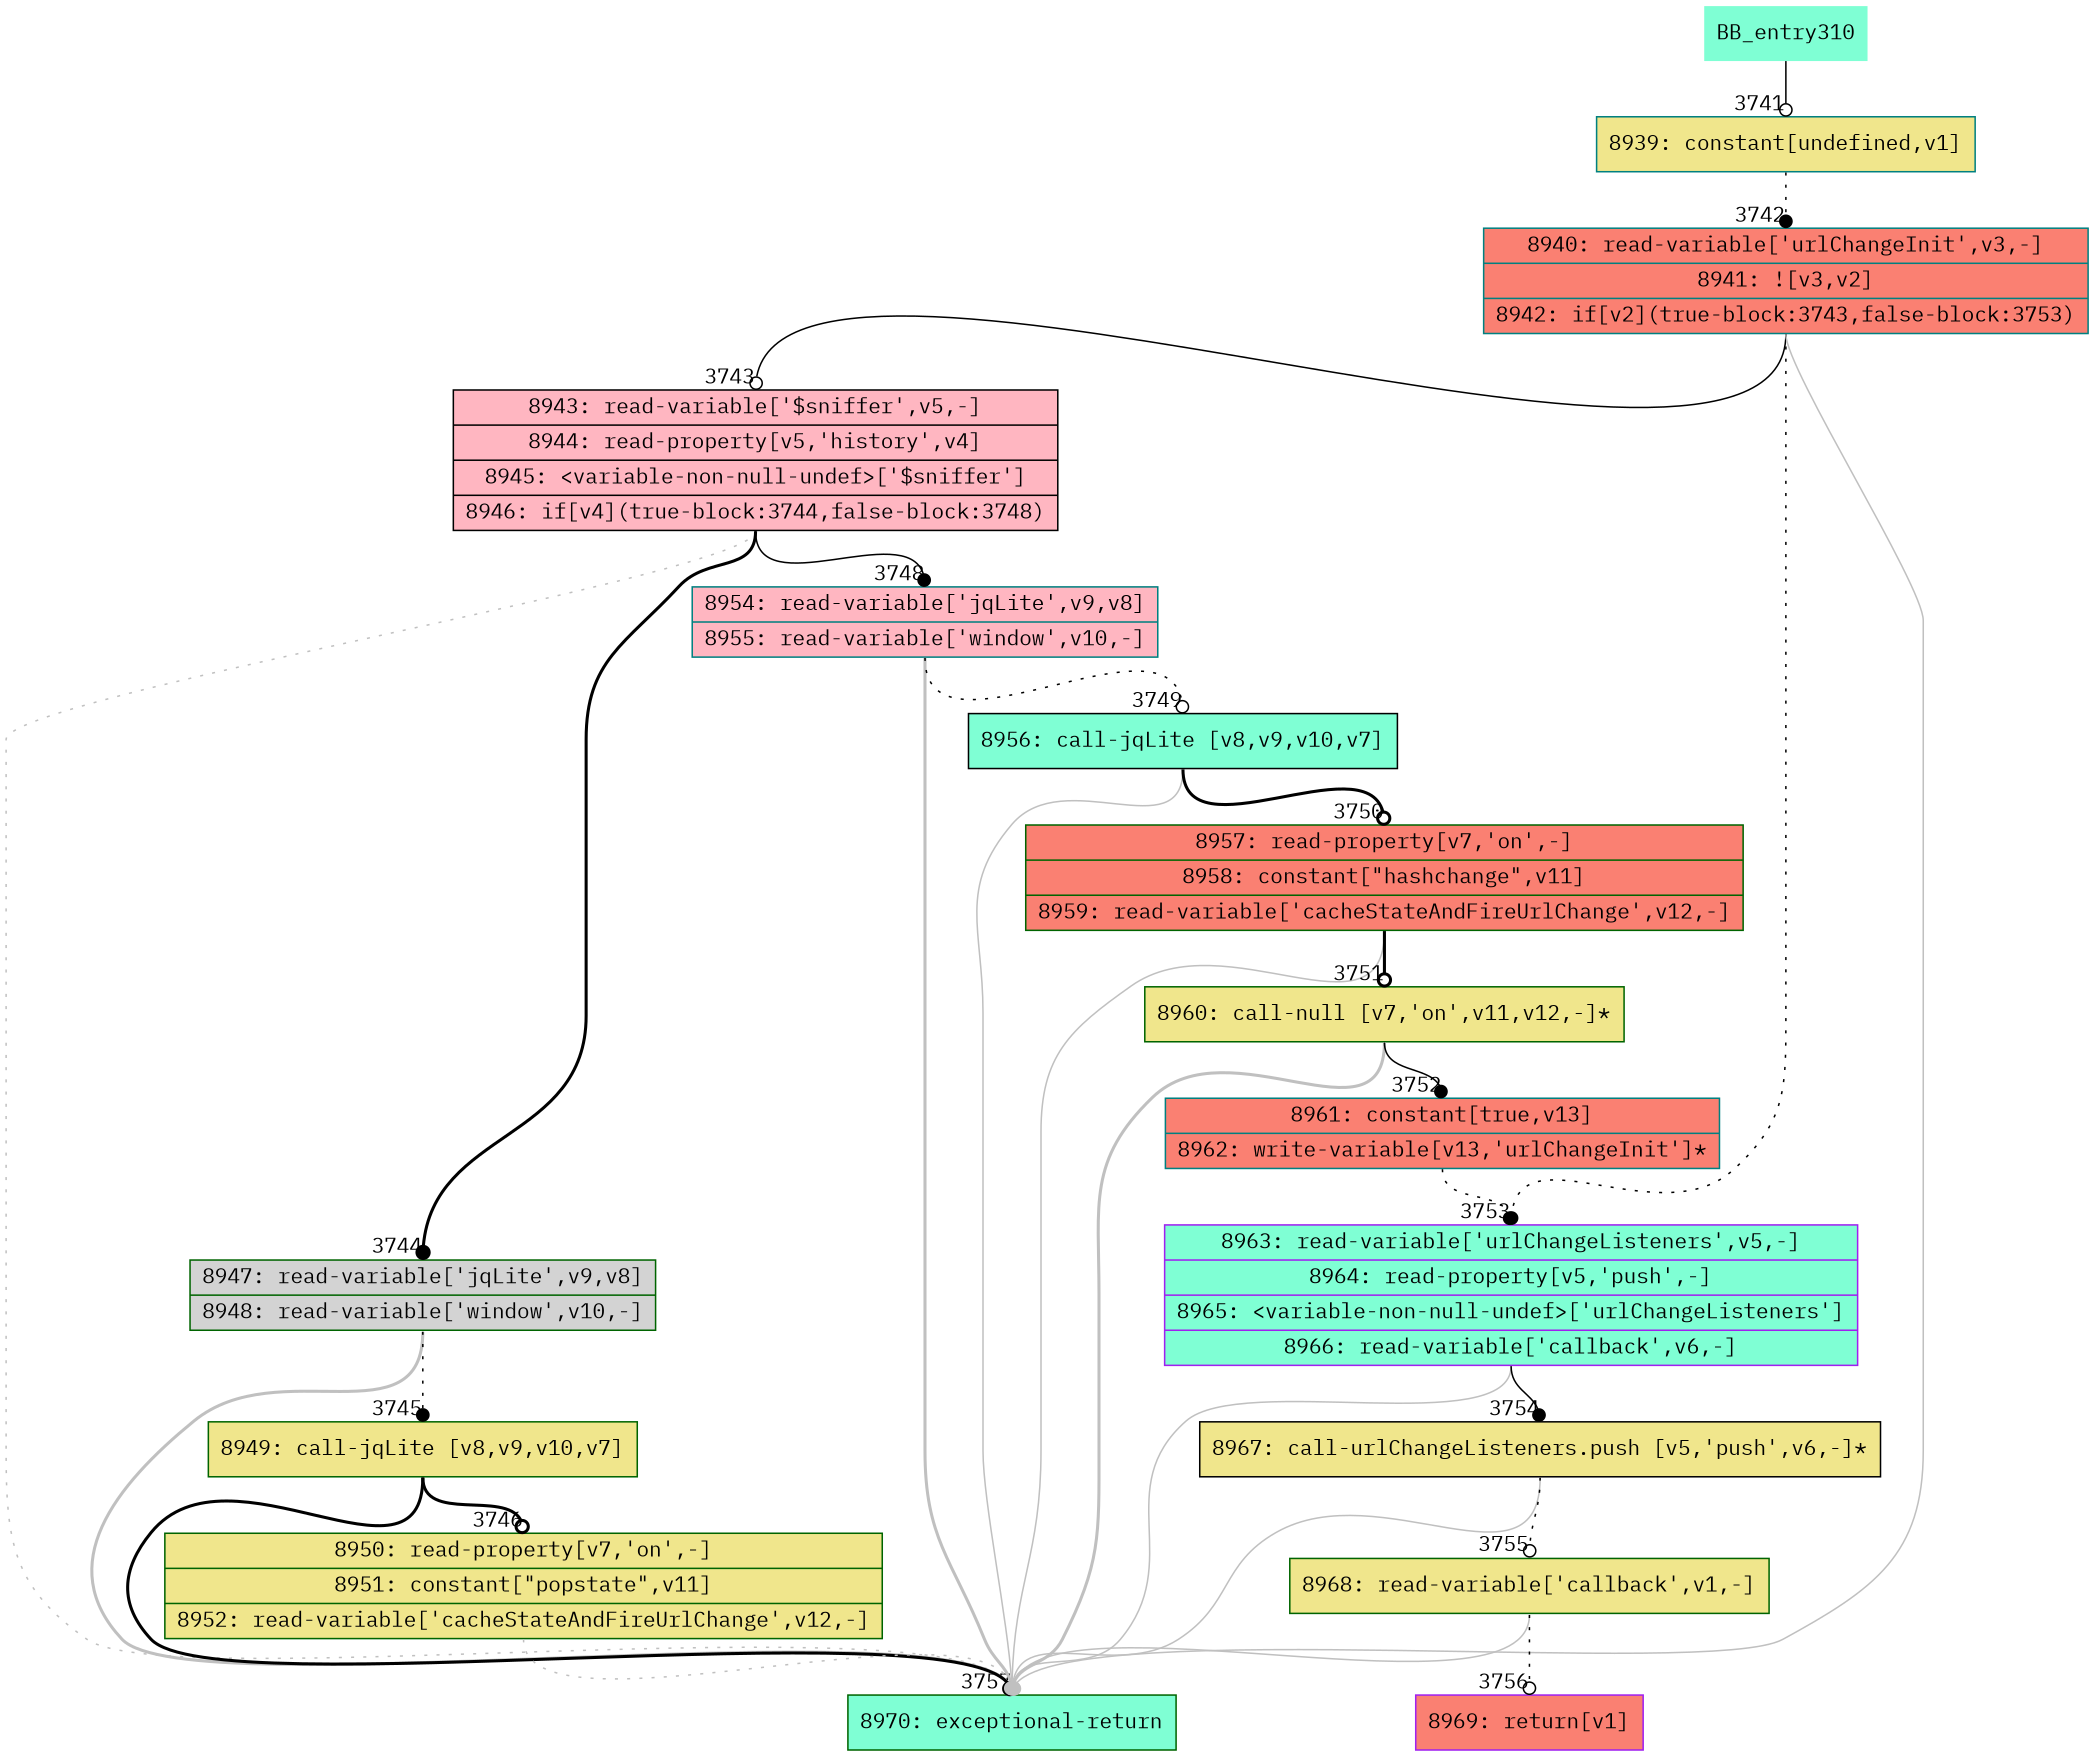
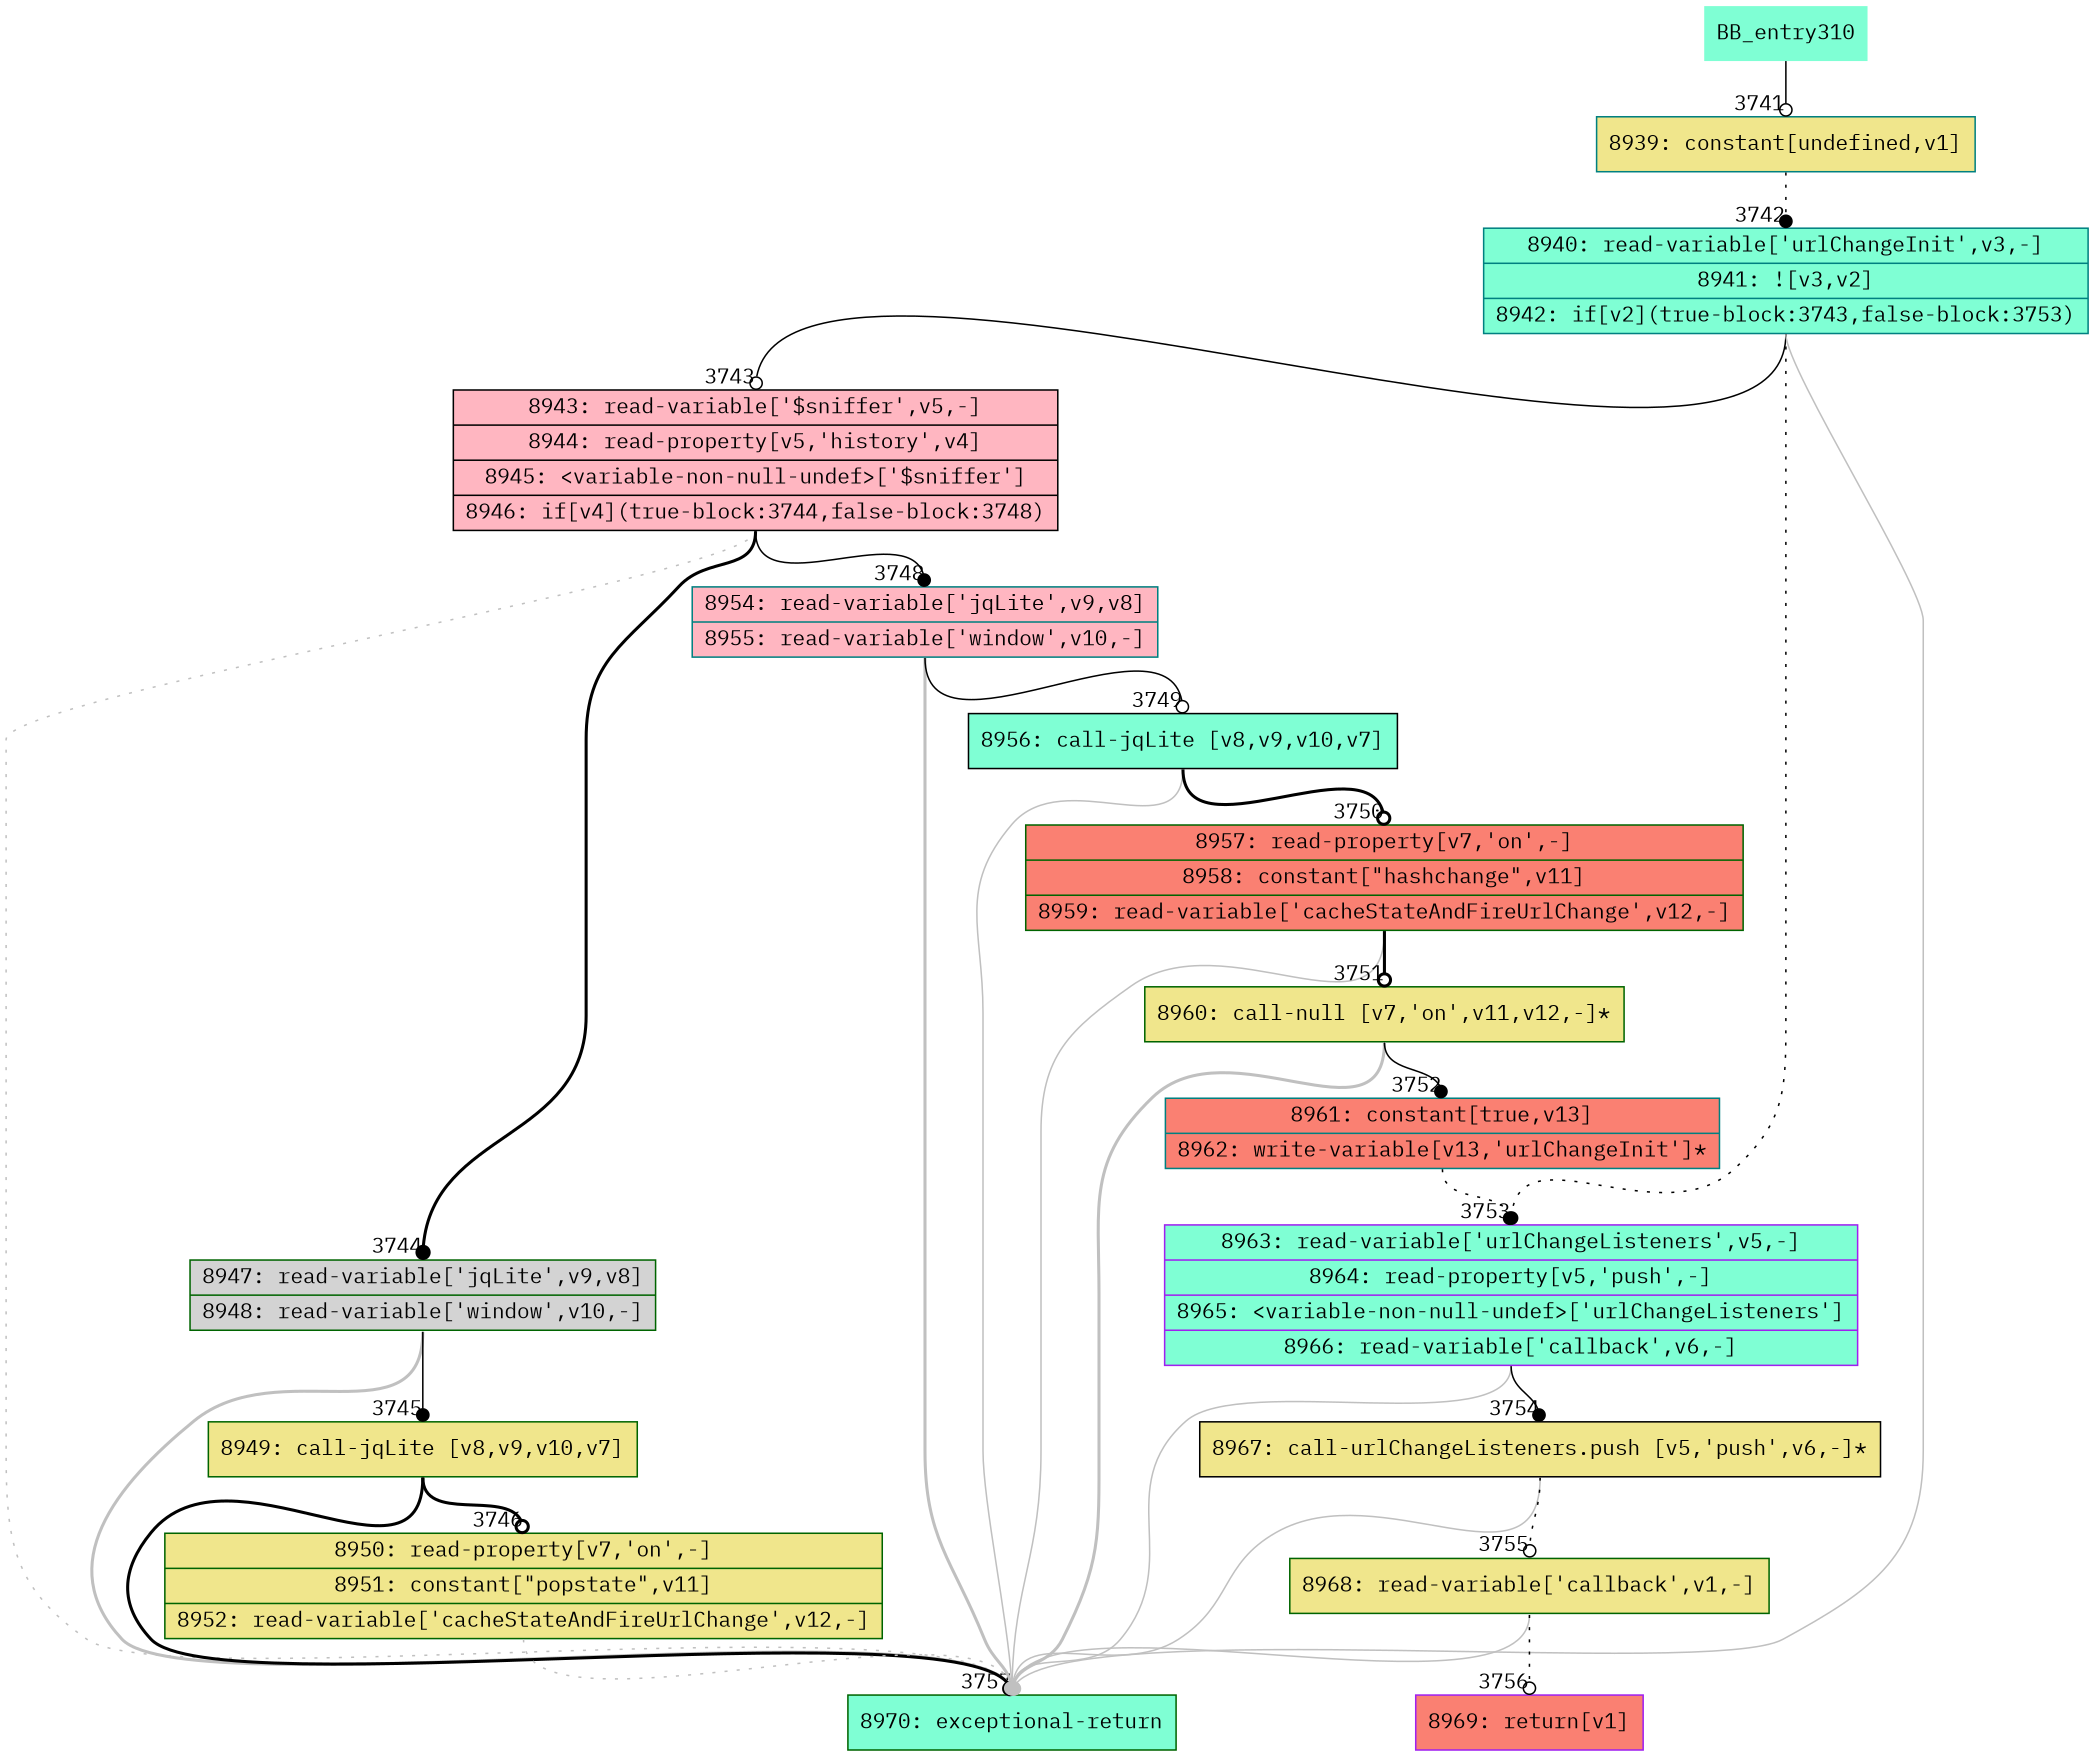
(1786, 281) -> (1786, 281)
(1048, 687) -> (1048, 687)
(423, 1372) -> (423, 1372)
